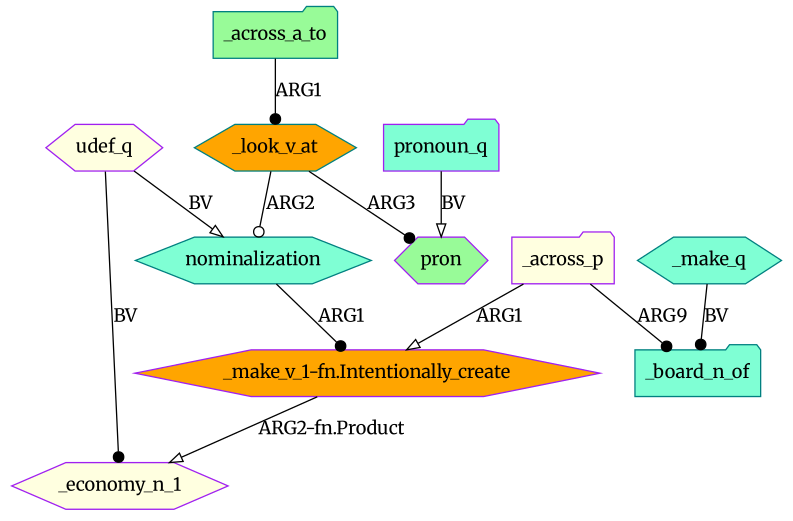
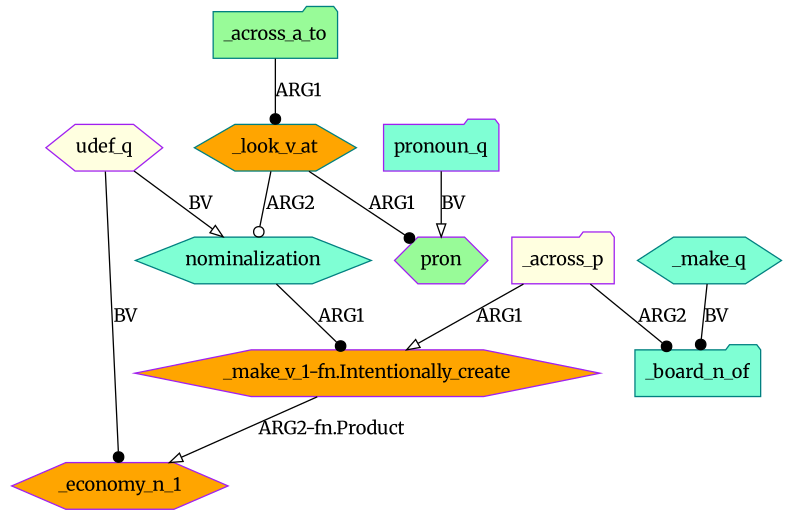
(392, 204) -> (392, 204)
(663, 317) -> (663, 317)
(120, 486) -> (120, 486)
